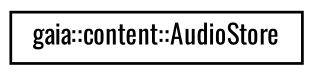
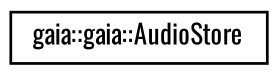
(157, 38) -> (139, 38)
